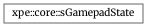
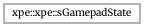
(74, 14) -> (72, 14)
